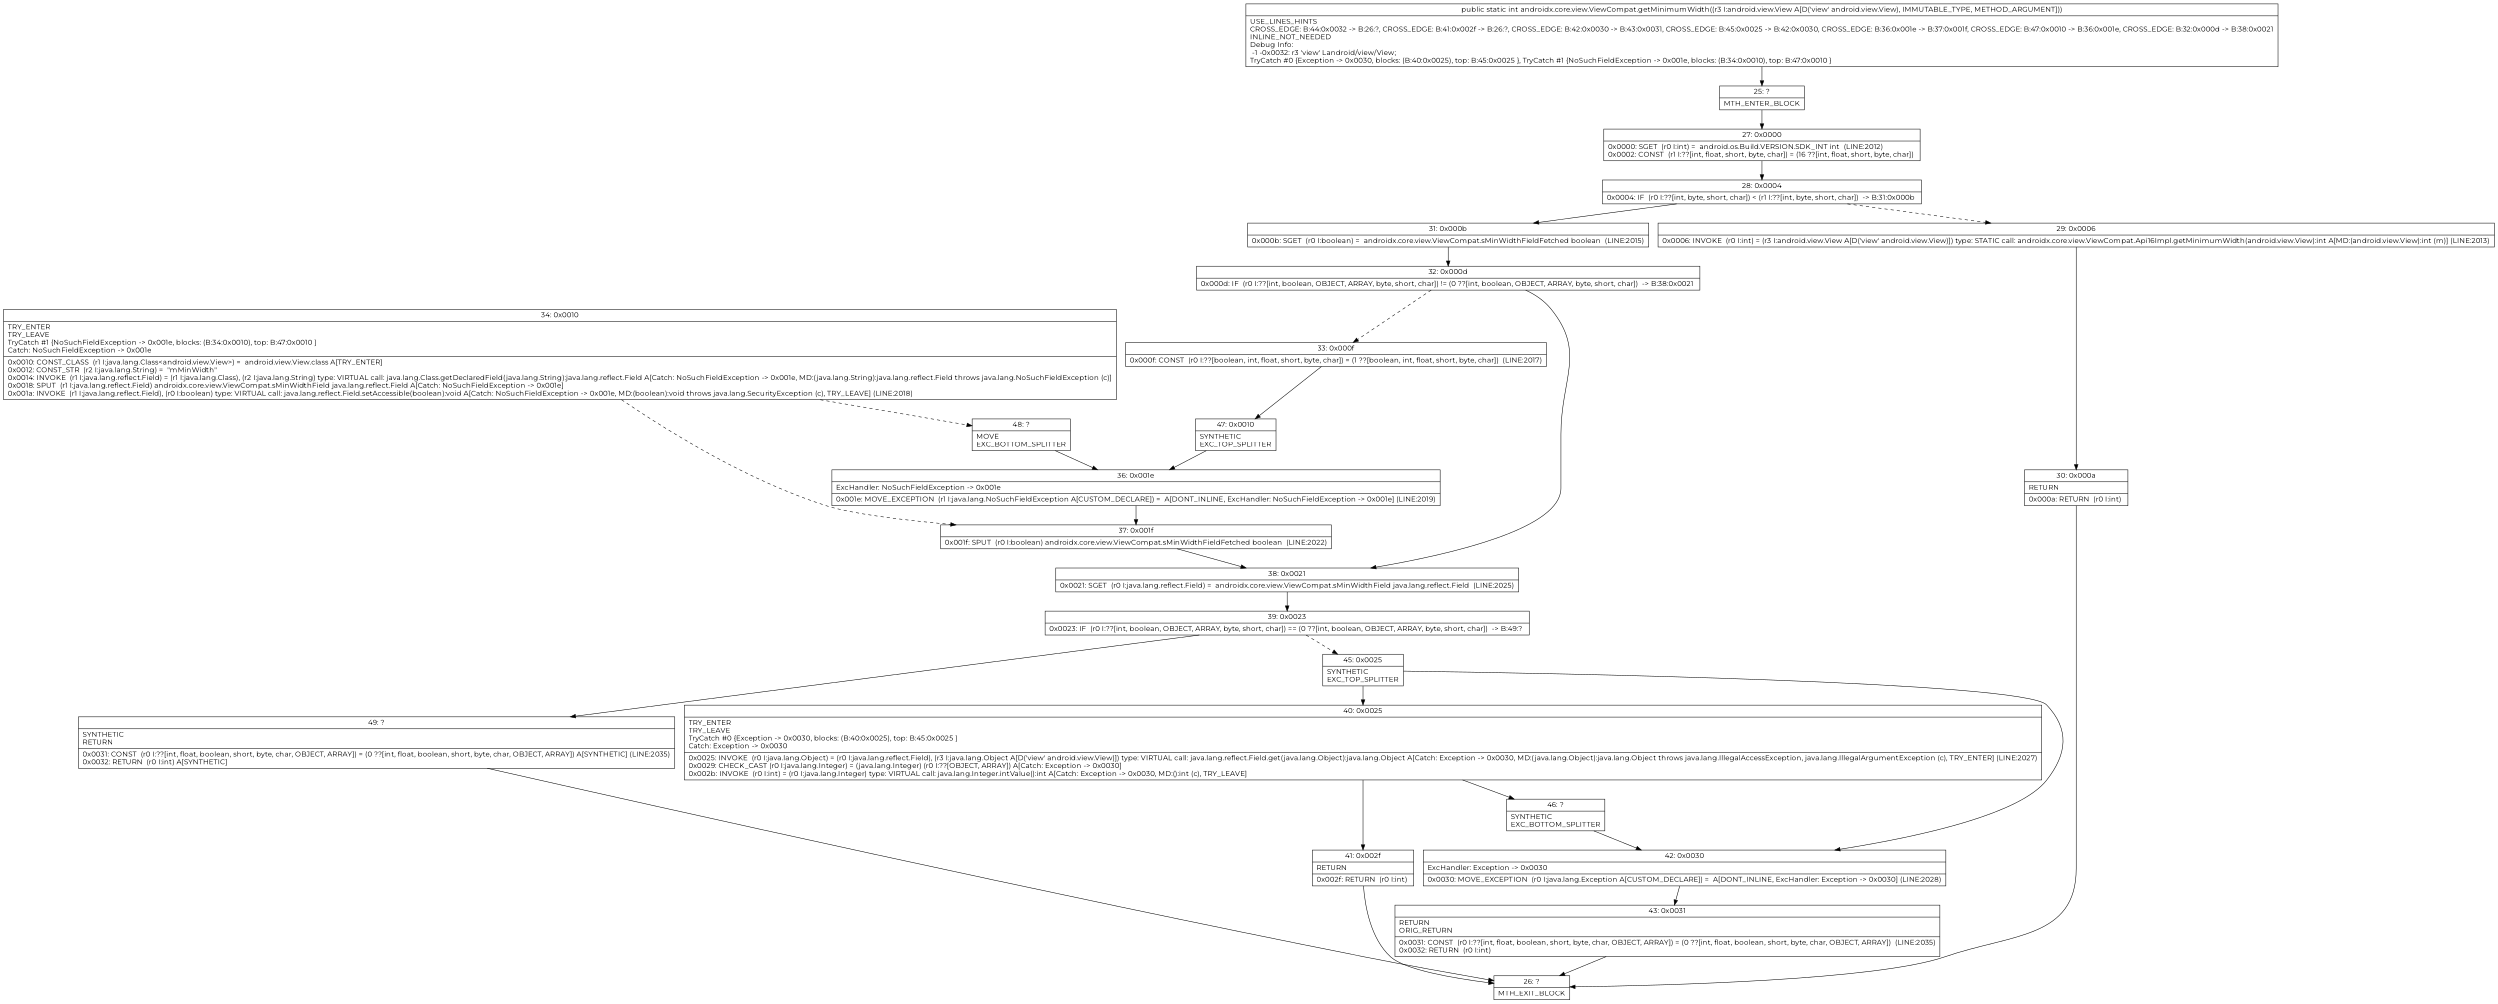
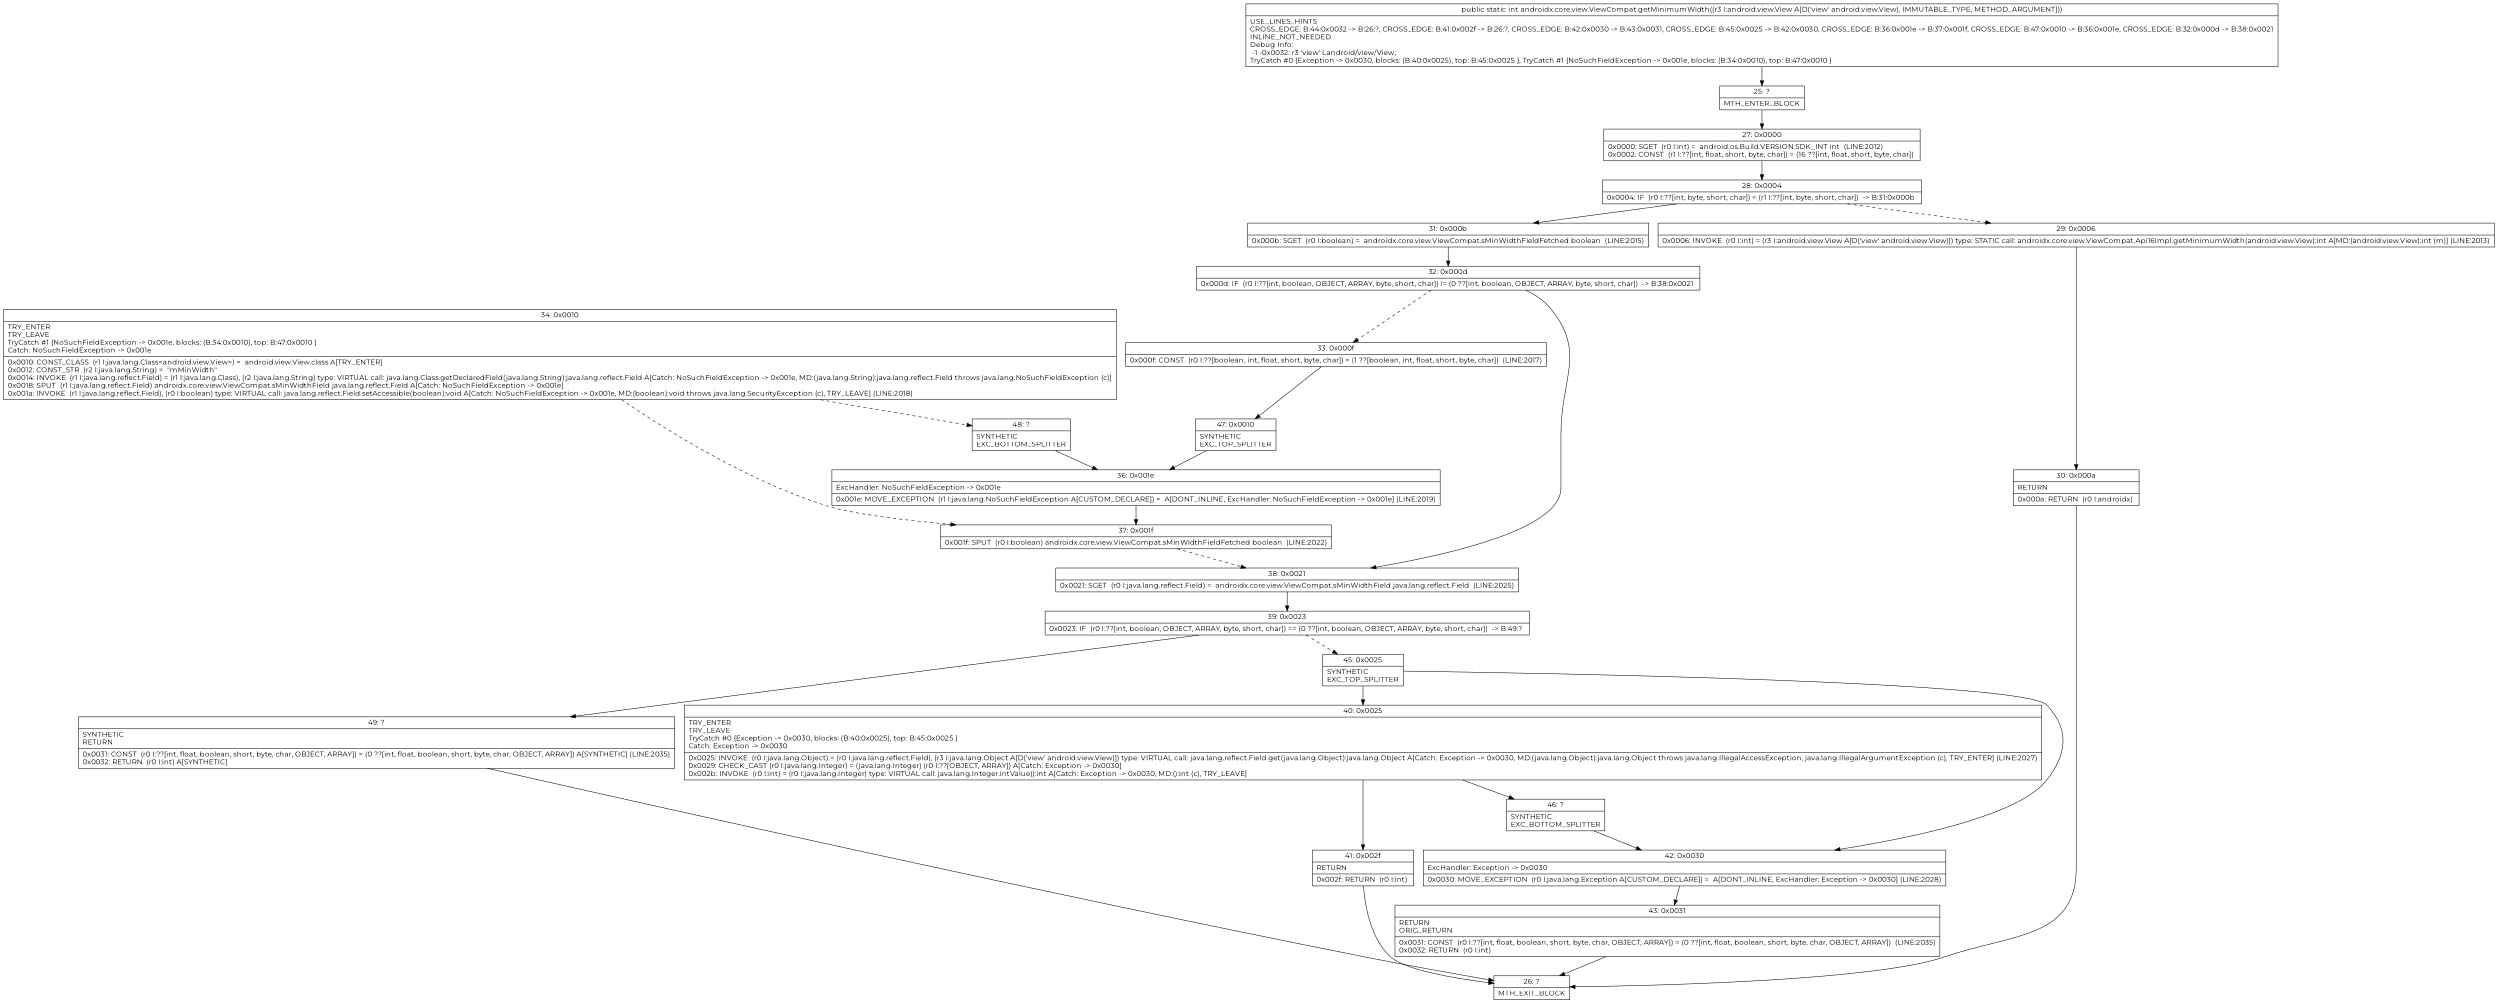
(988, 437) -> (997, 437)
(2076, 499) -> (2076, 499)
(1209, 558) -> (1209, 558)
